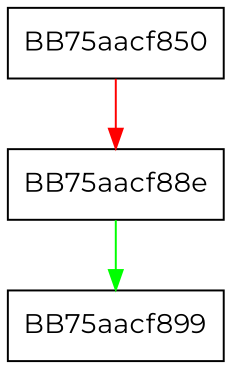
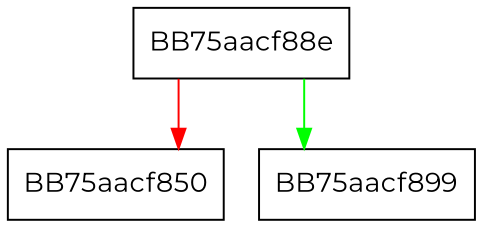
(116, 104) -> (179, 104)
